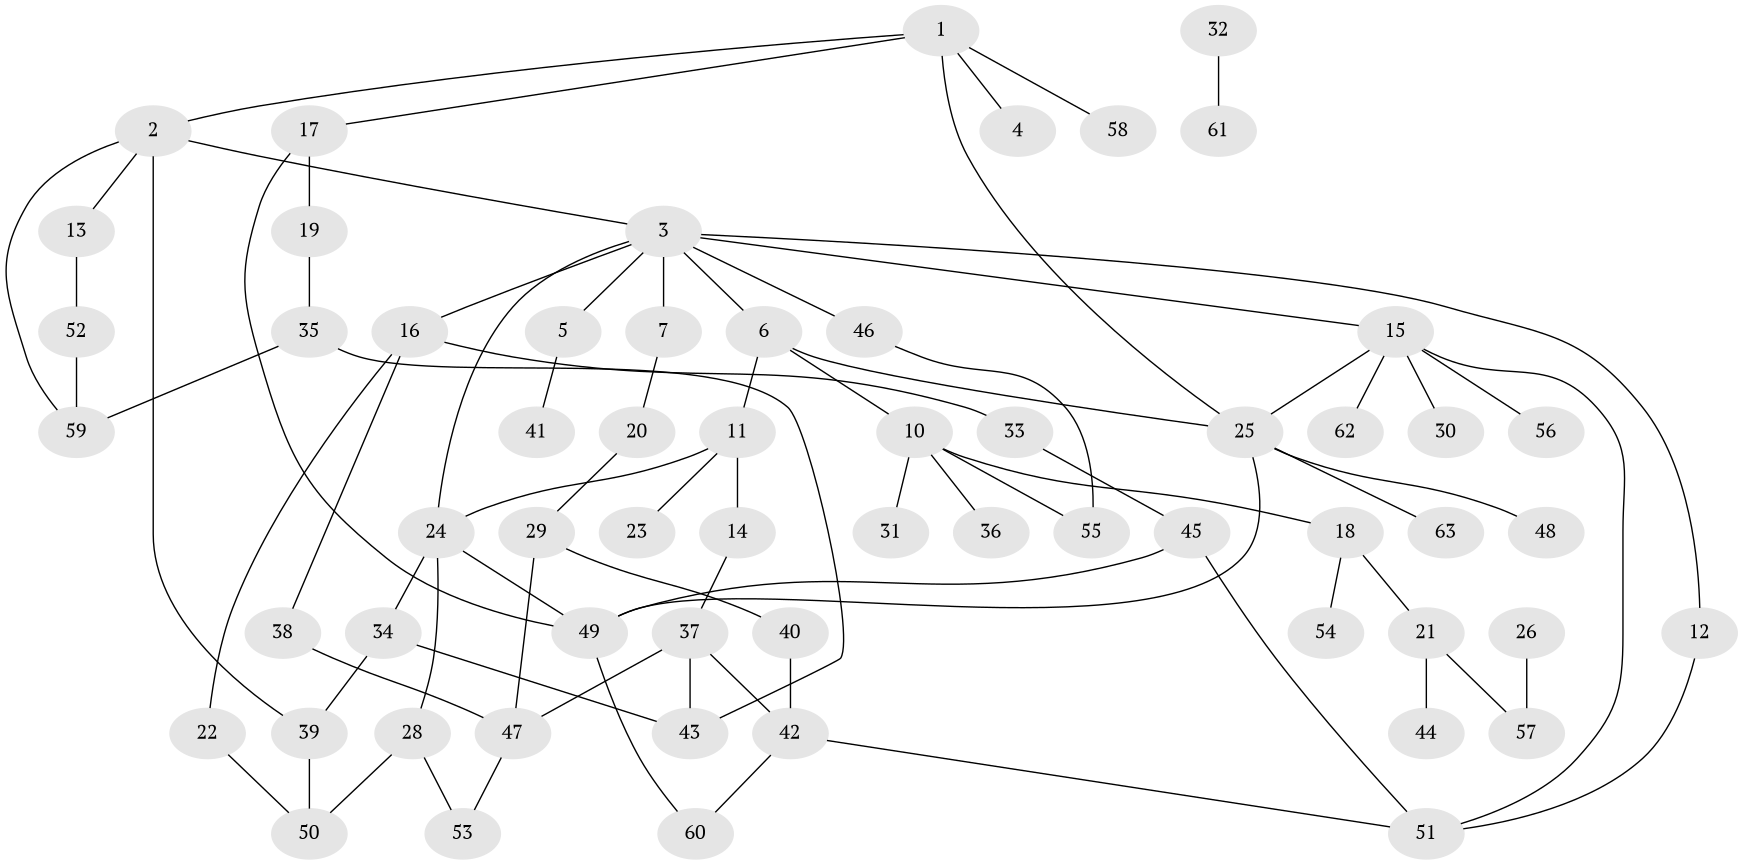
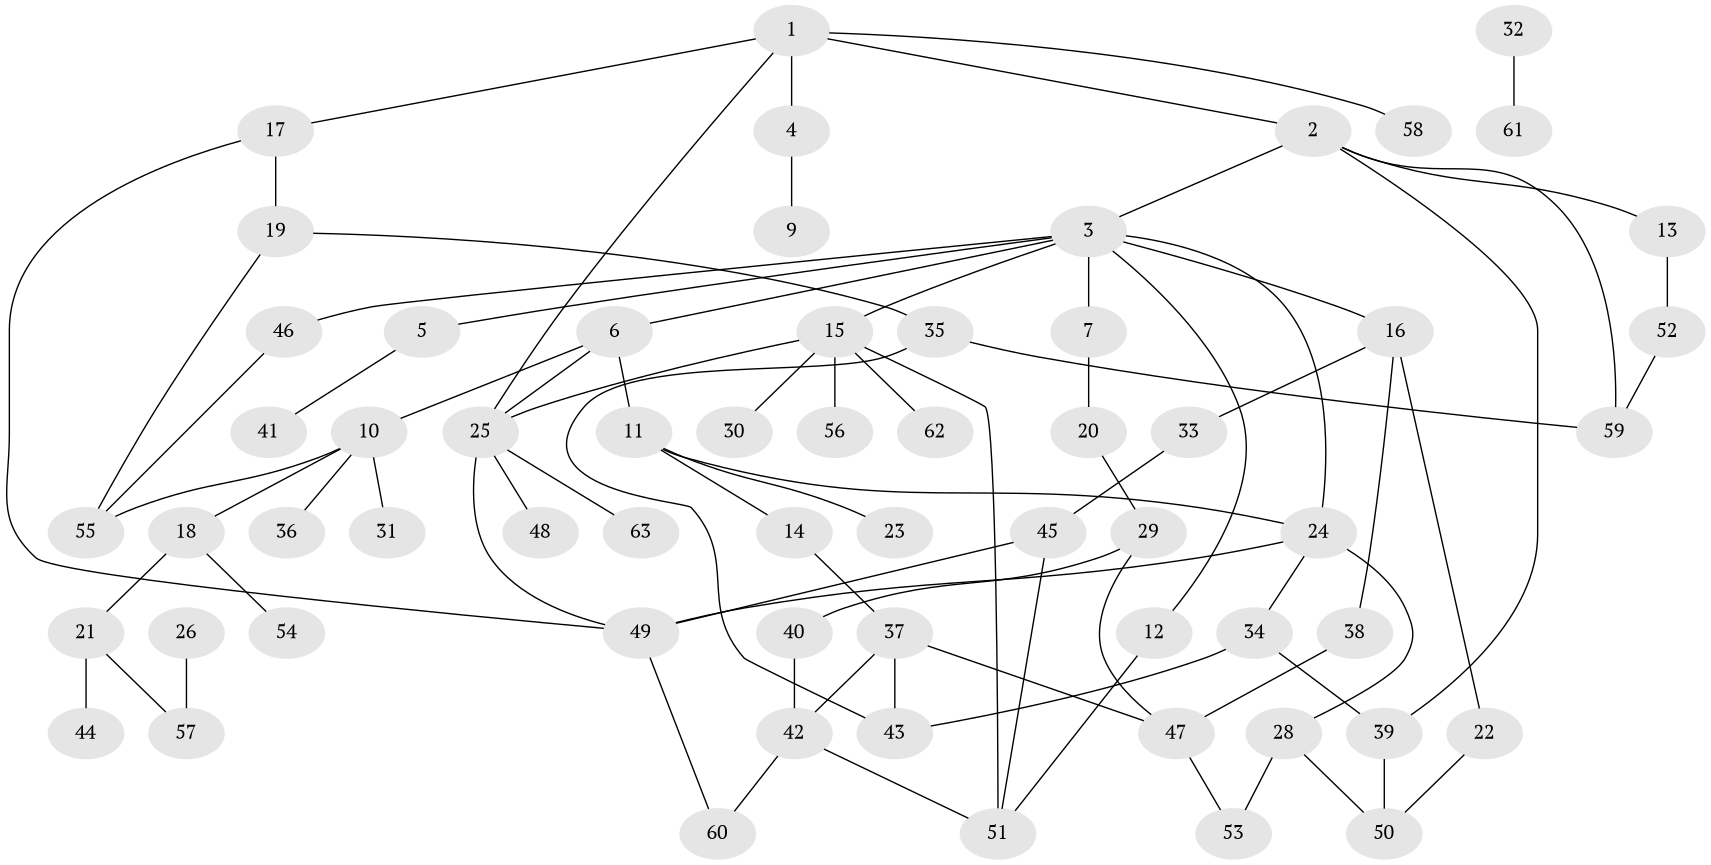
none -> (792, 231)
none -> (175, 379)
